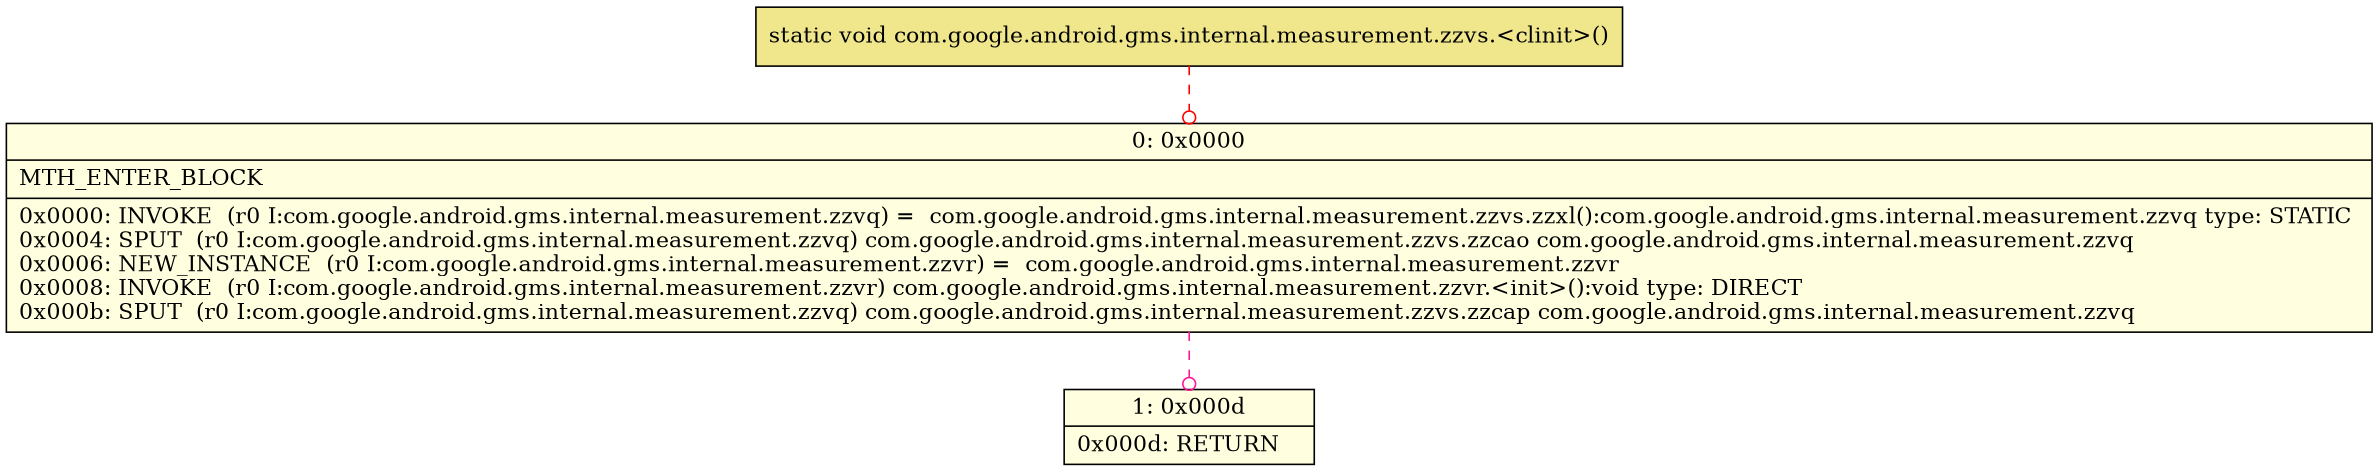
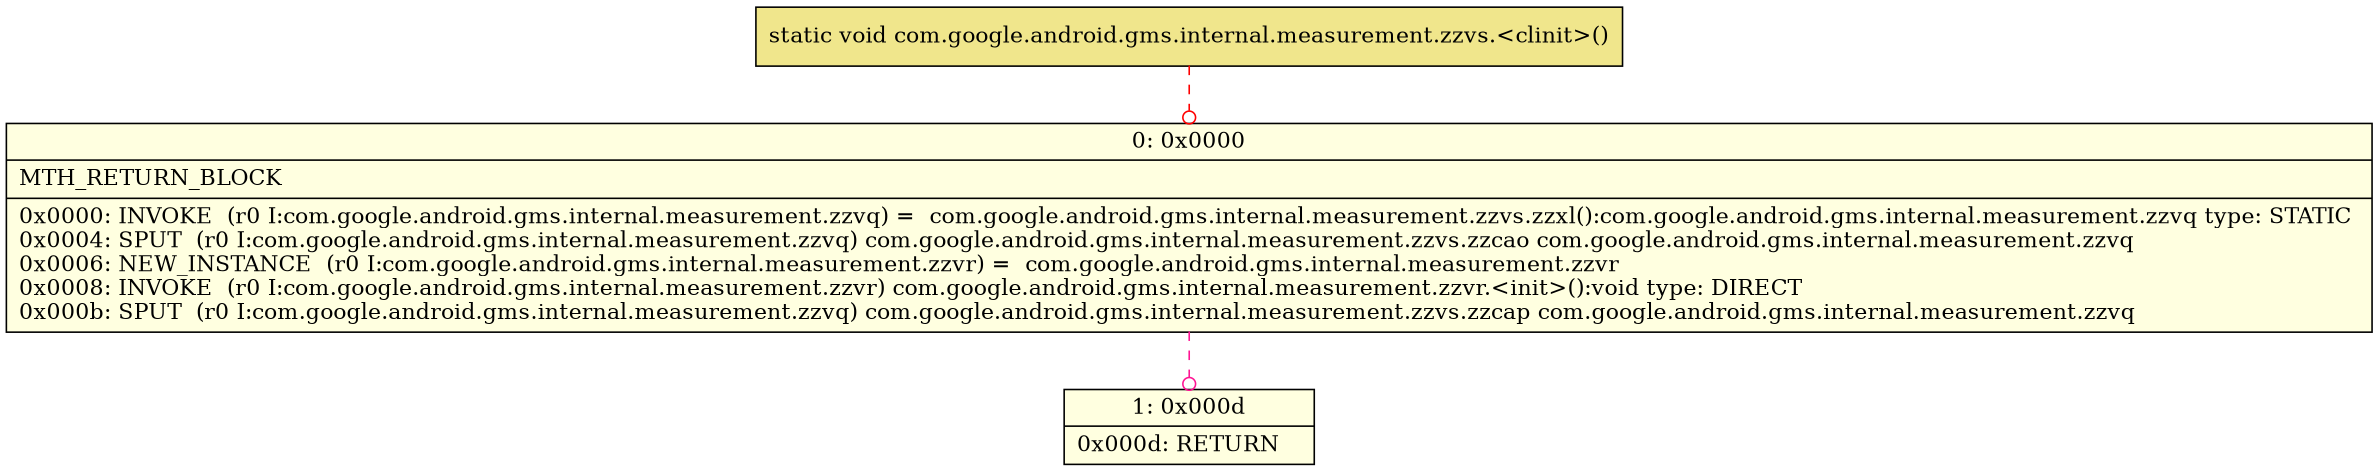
(142, 178) -> (151, 178)
